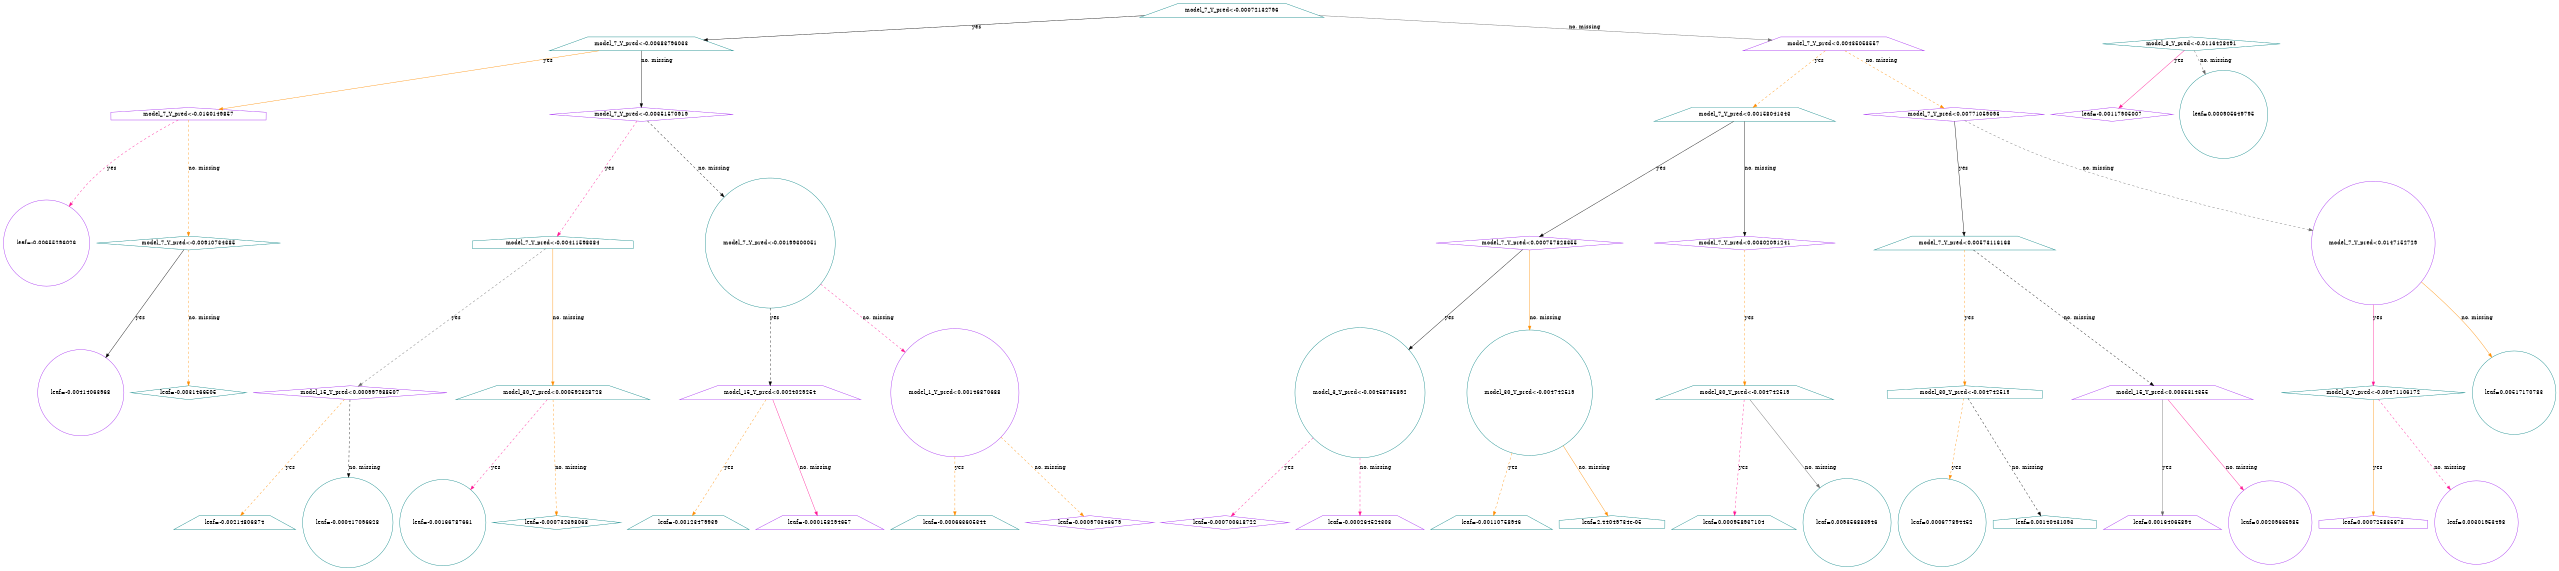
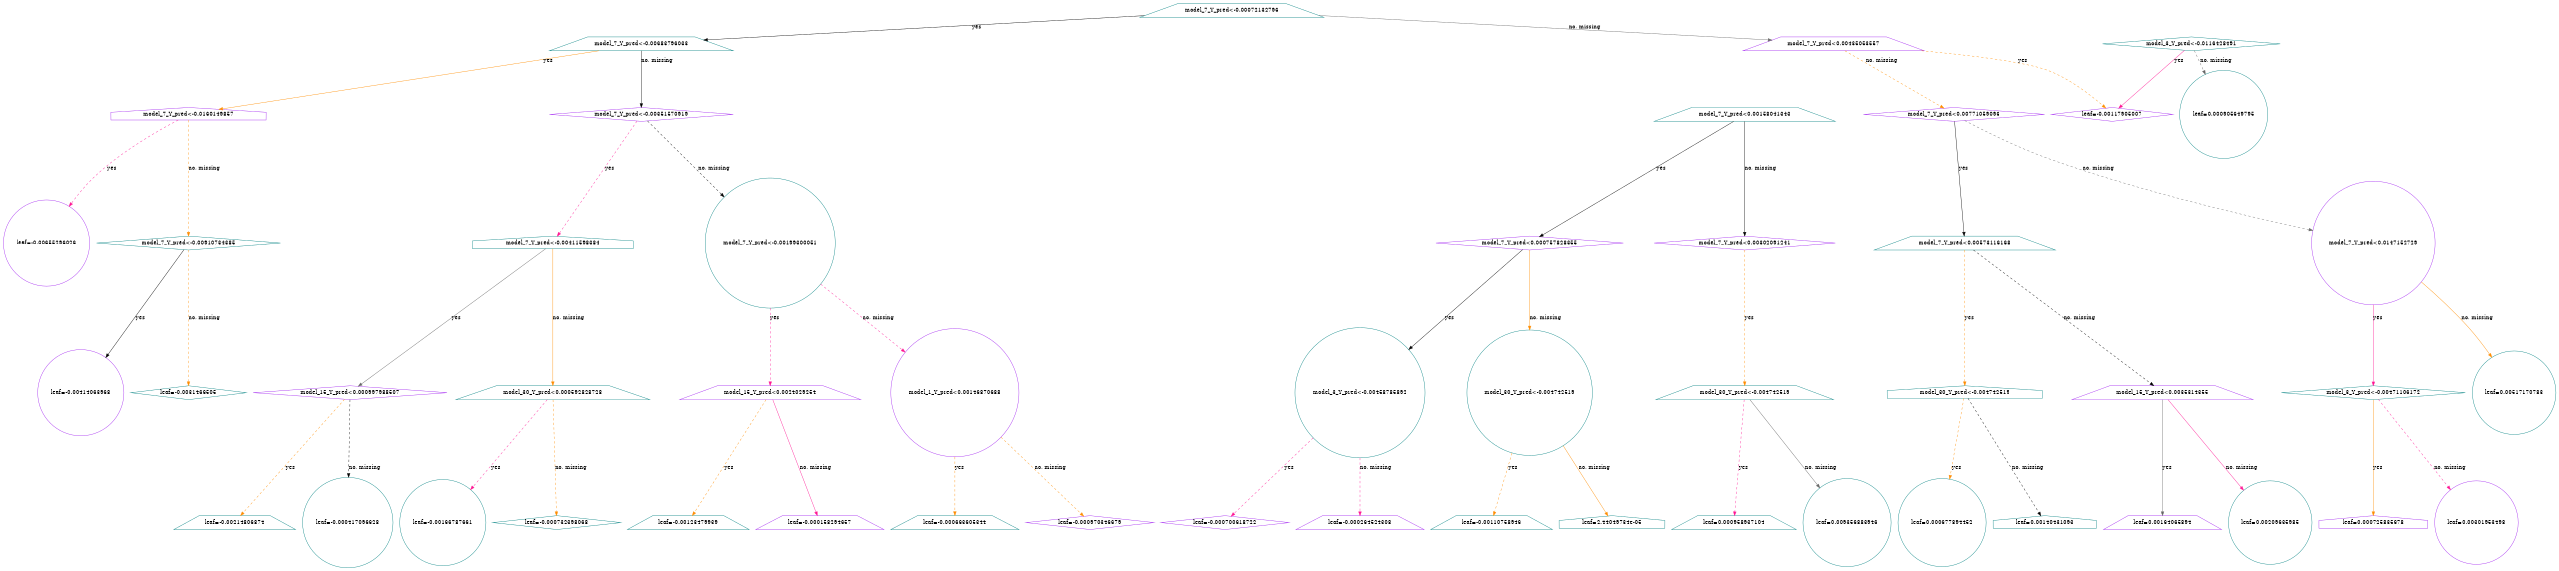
(1791, 78) -> (2018, 63)
(454, 316) -> (454, 316)
(770, 345) -> (770, 345)
(2270, 523) -> (2270, 523)
